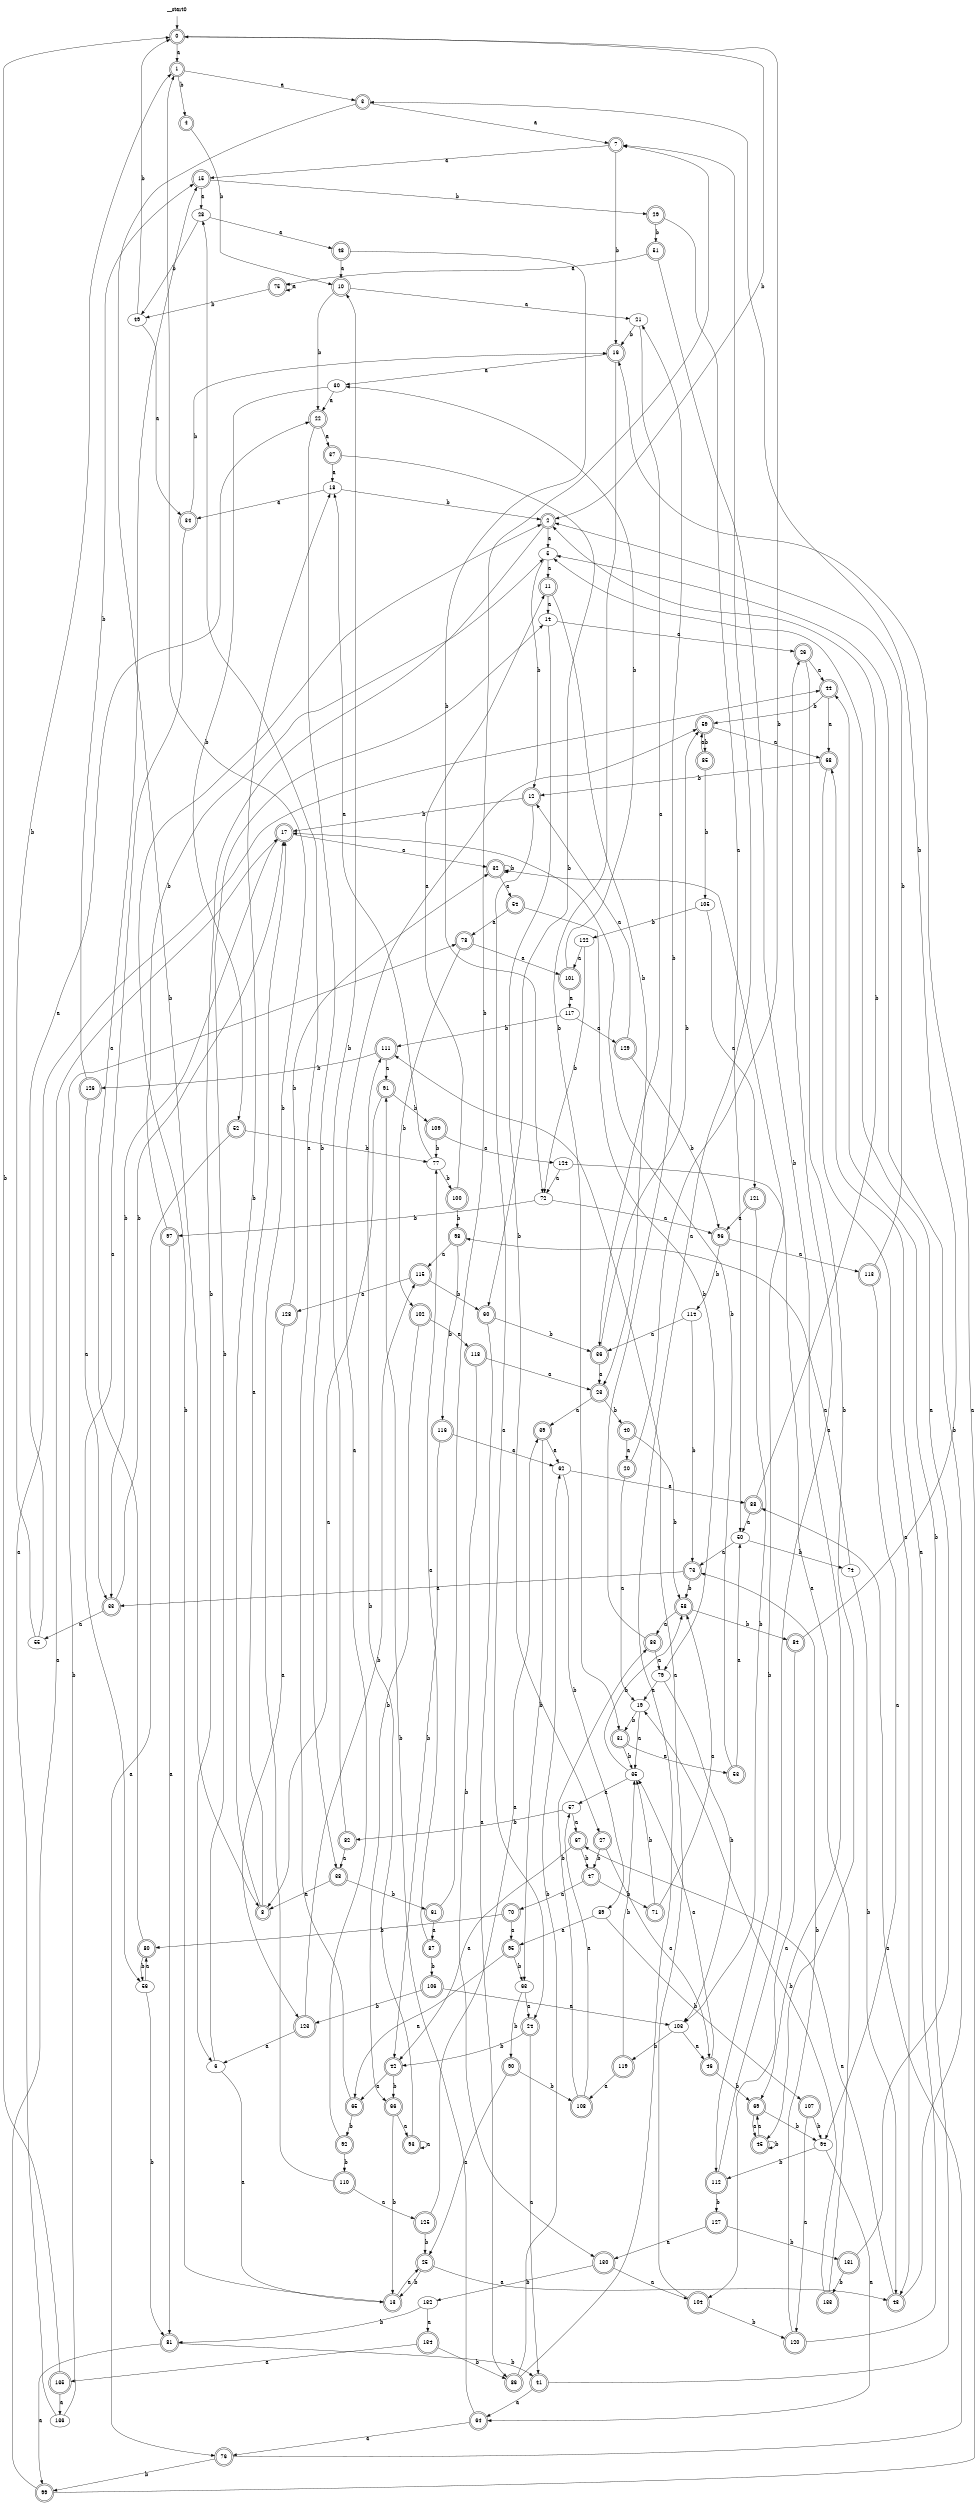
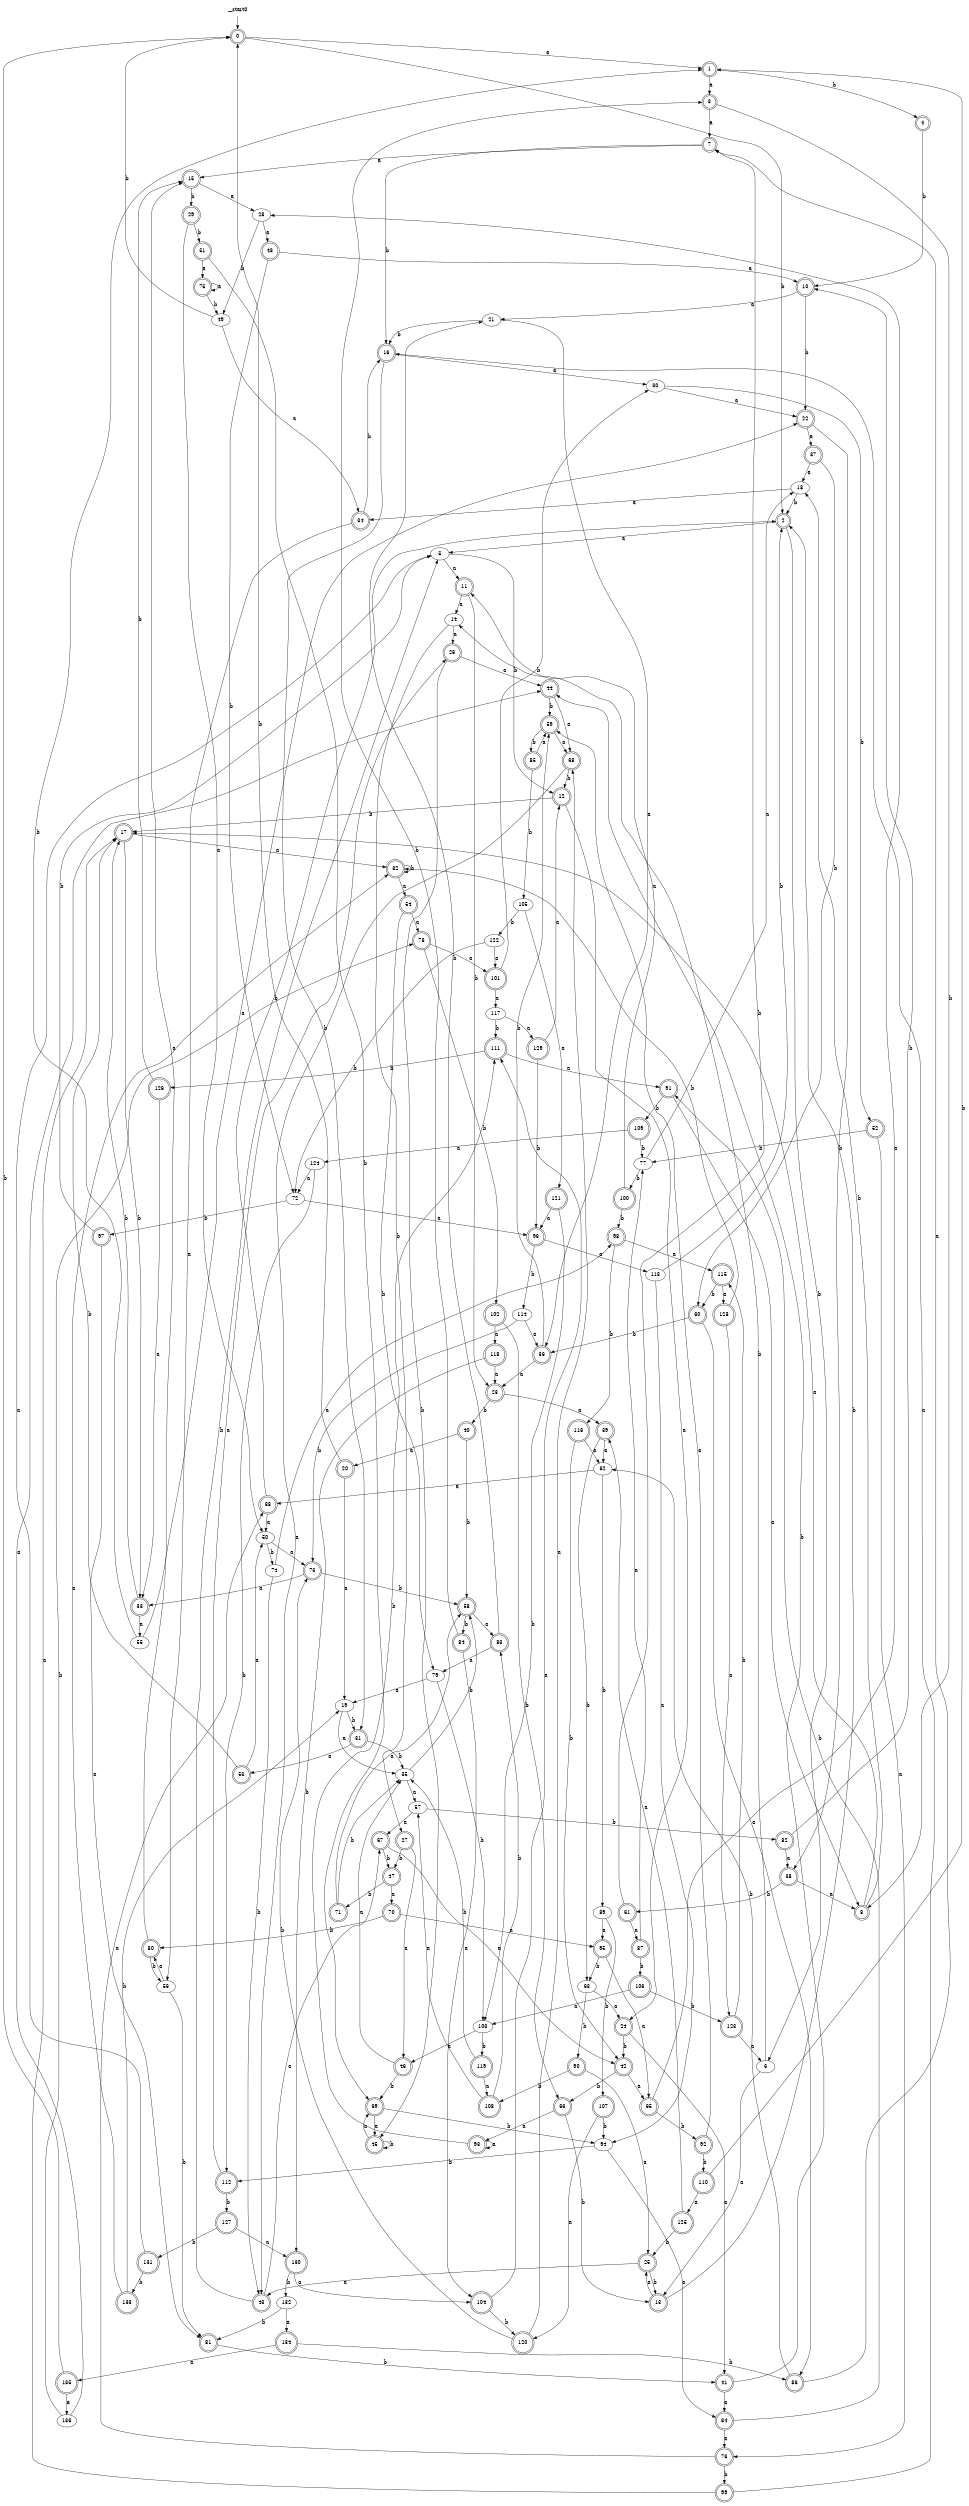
(869, 1275) -> (655, 1275)
(49, 2369) -> none
